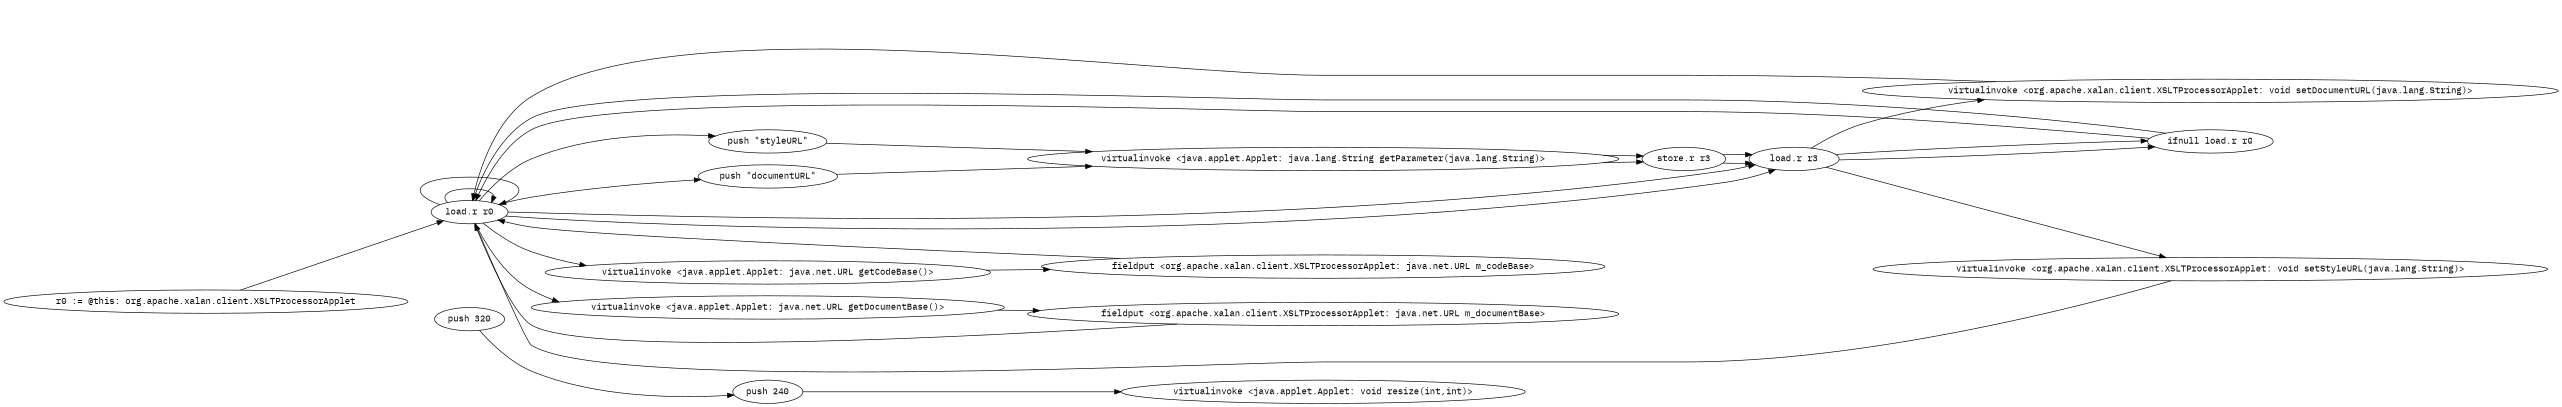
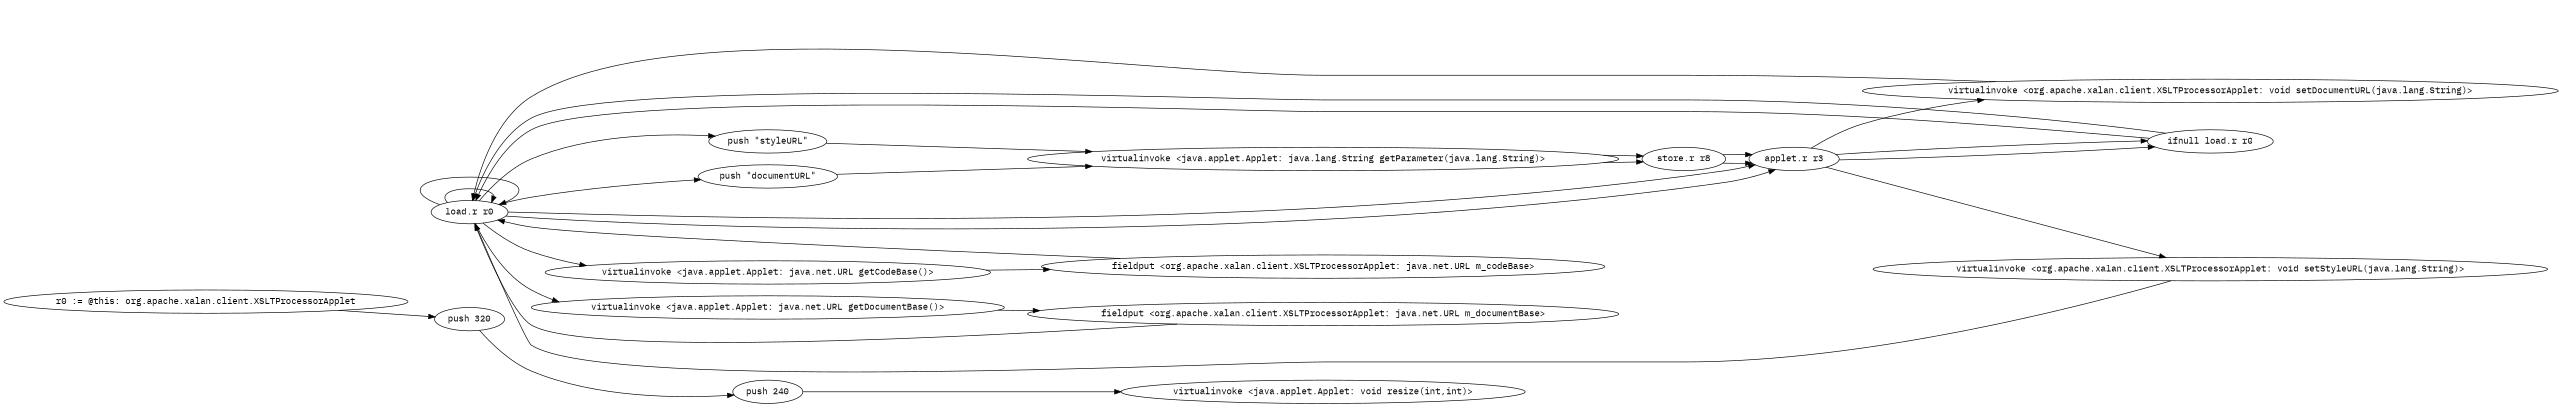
(1684, 159) -> (1684, 159)
(1794, 159) -> (1794, 159)
(339, 257) -> (383, 313)
